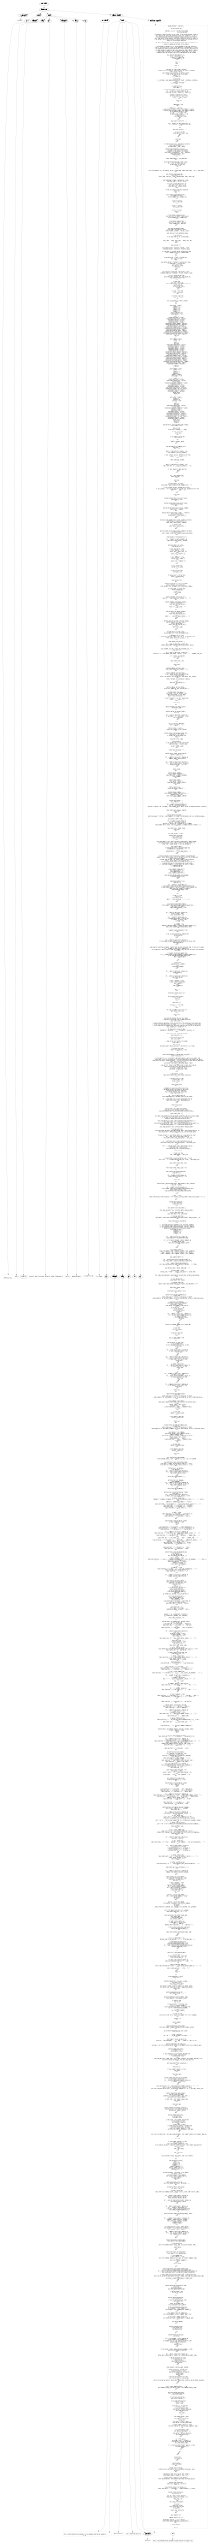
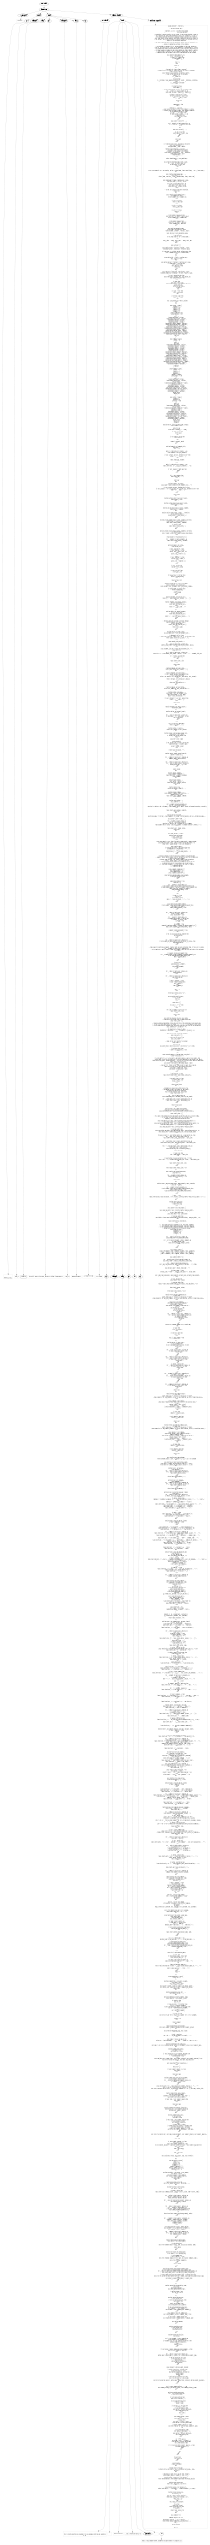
(148, 2541) -> none
